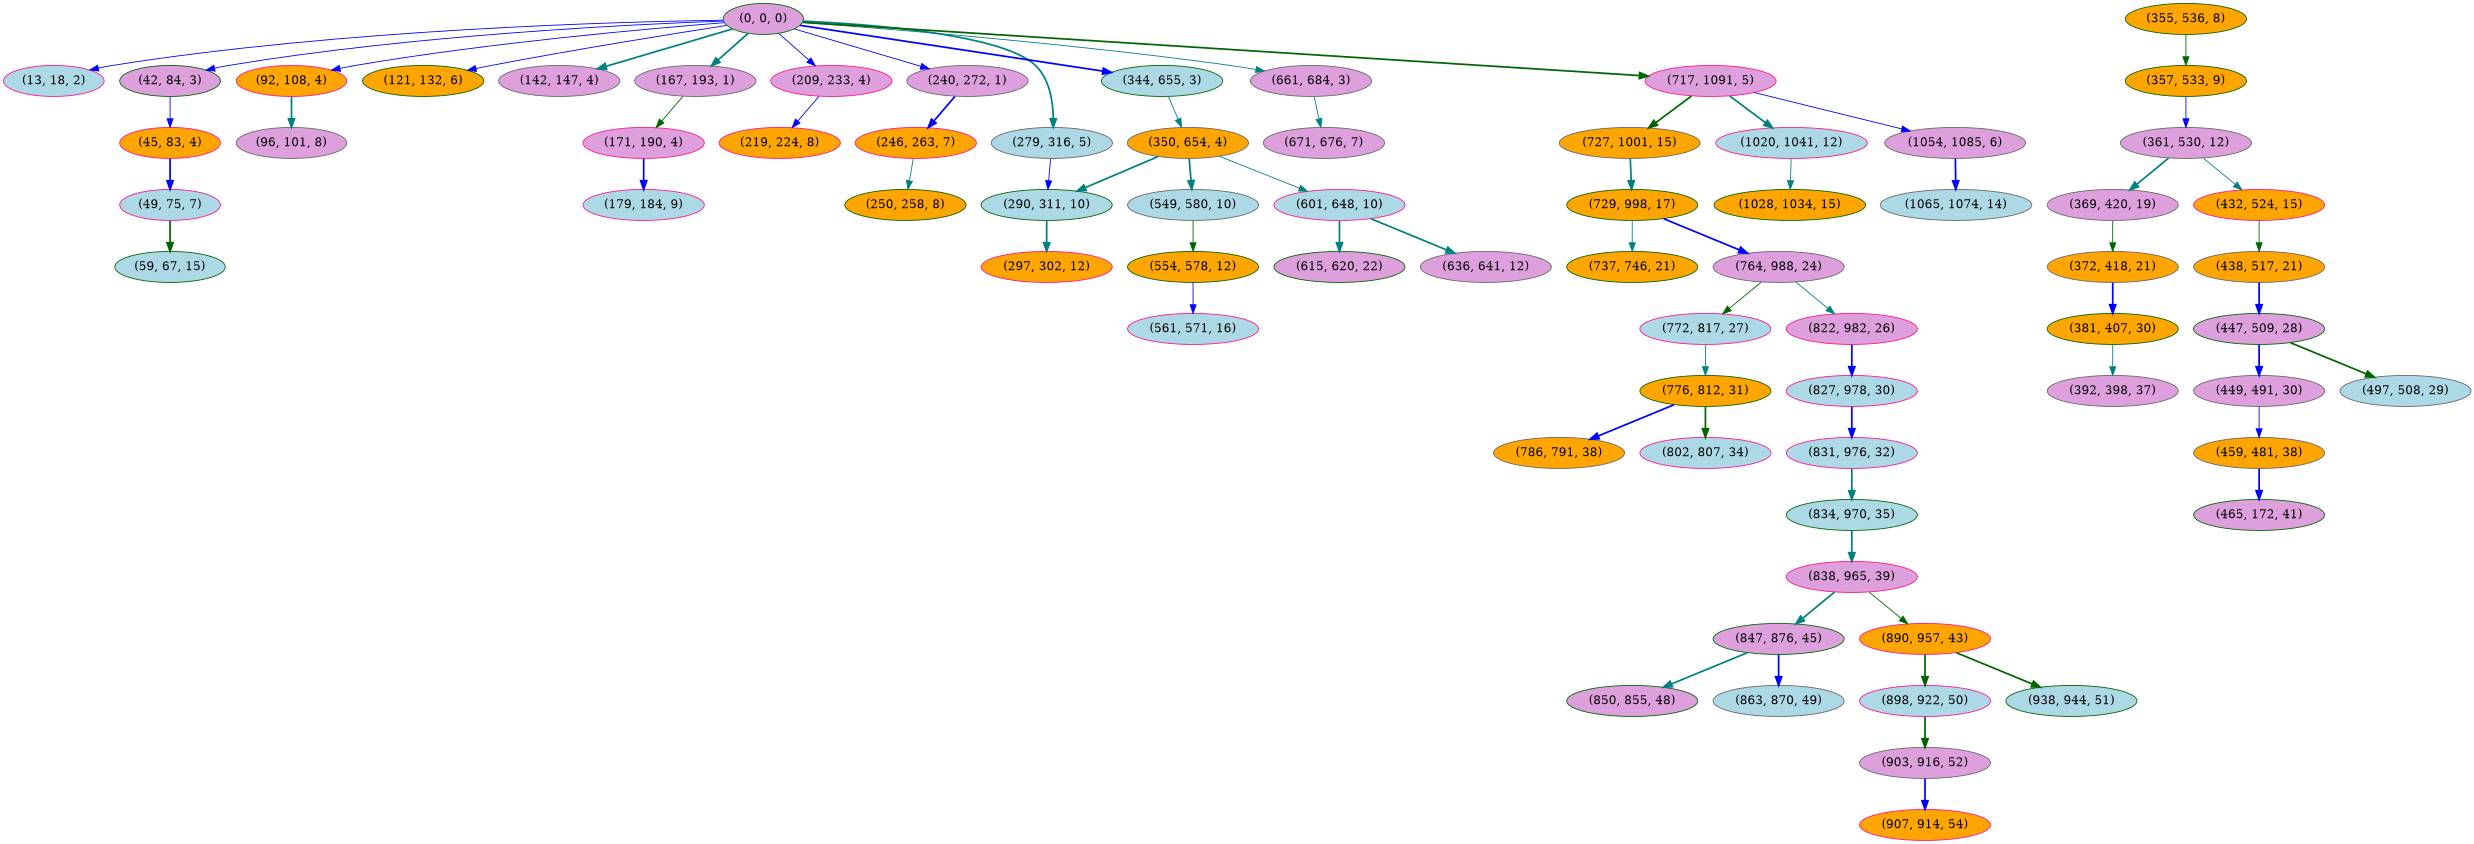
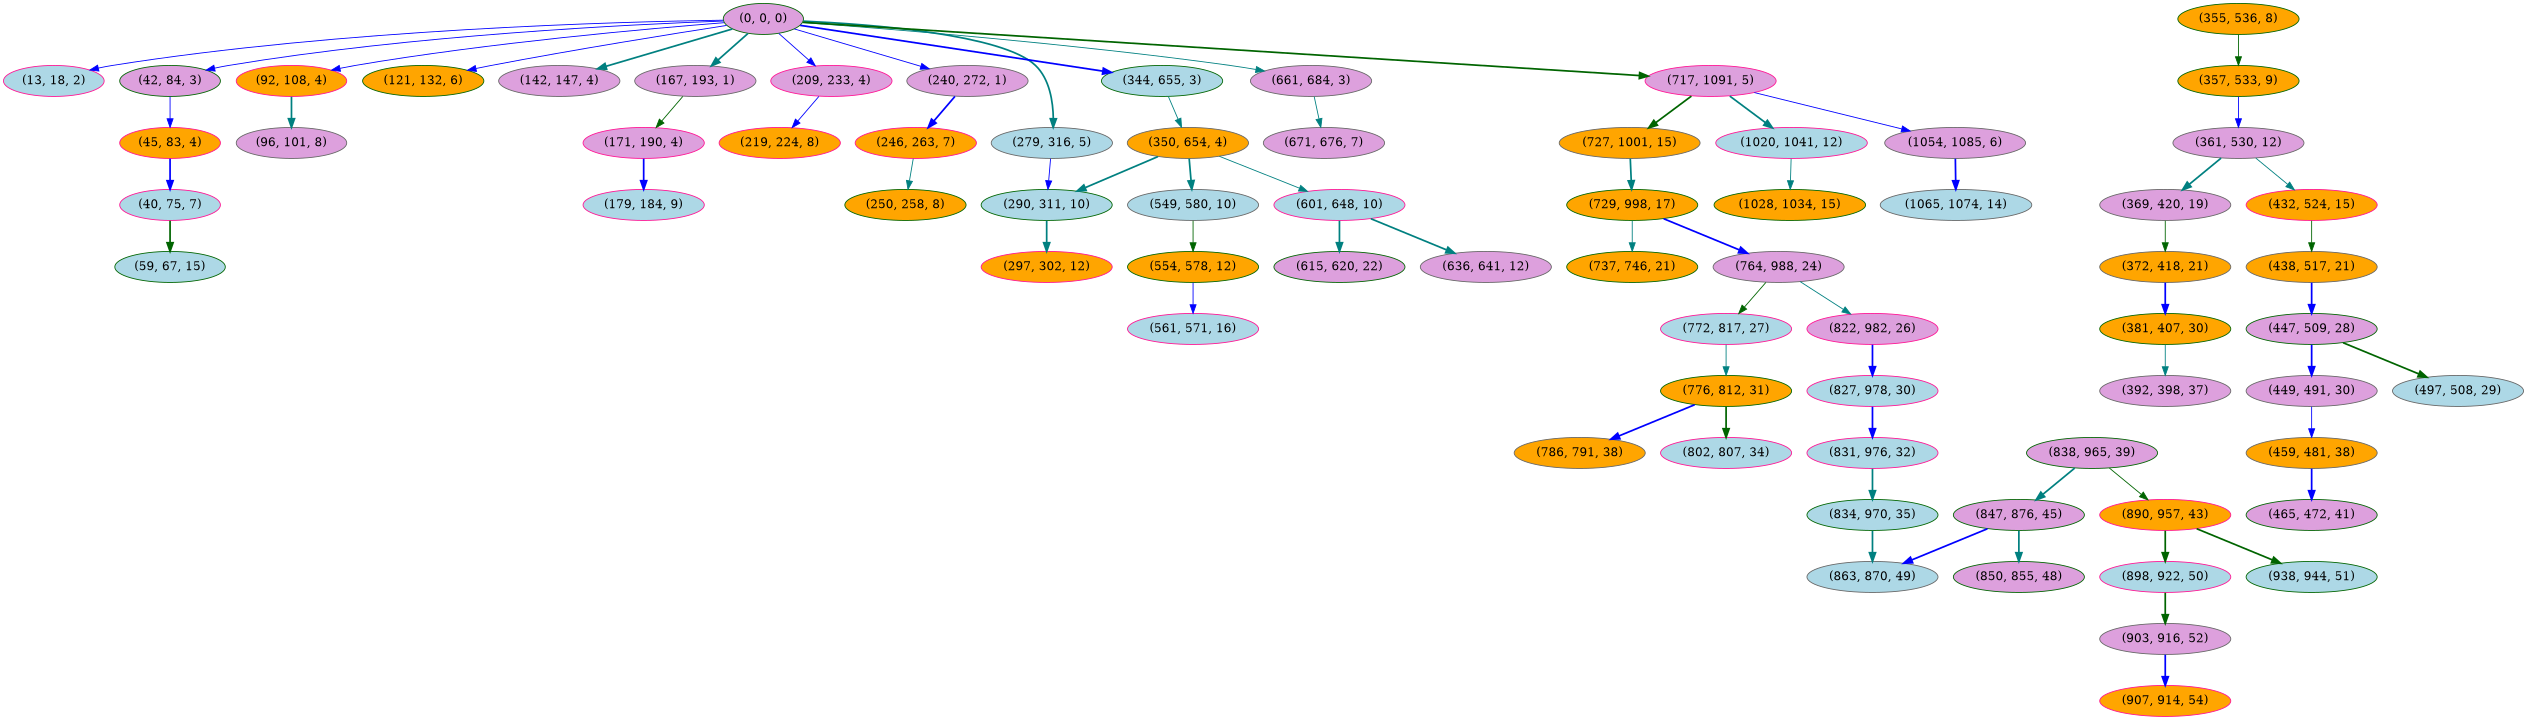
(170, 205) -> (170, 205)
(2259, 515) -> (2312, 515)
(1852, 542) -> (1872, 542)
(1852, 577) -> (2092, 453)
